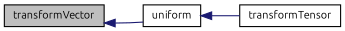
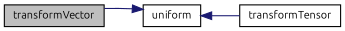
(129, 23) -> (118, 8)
